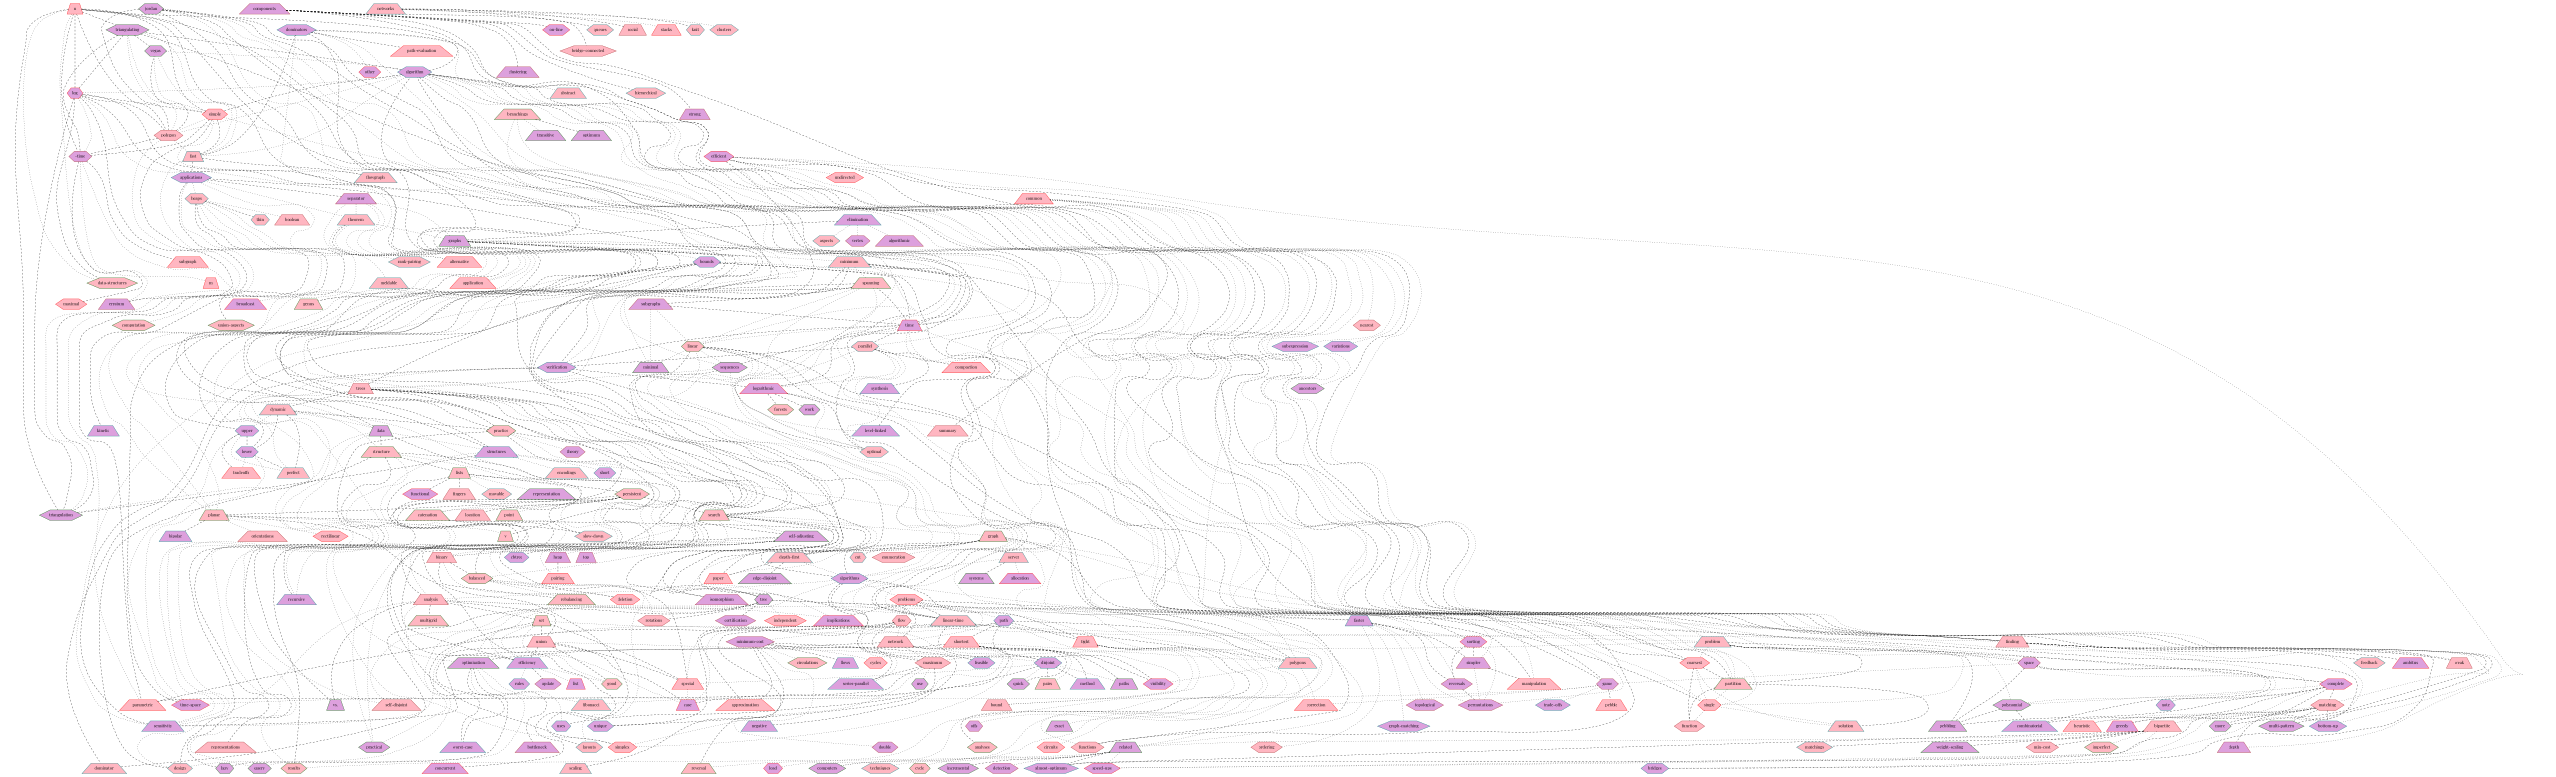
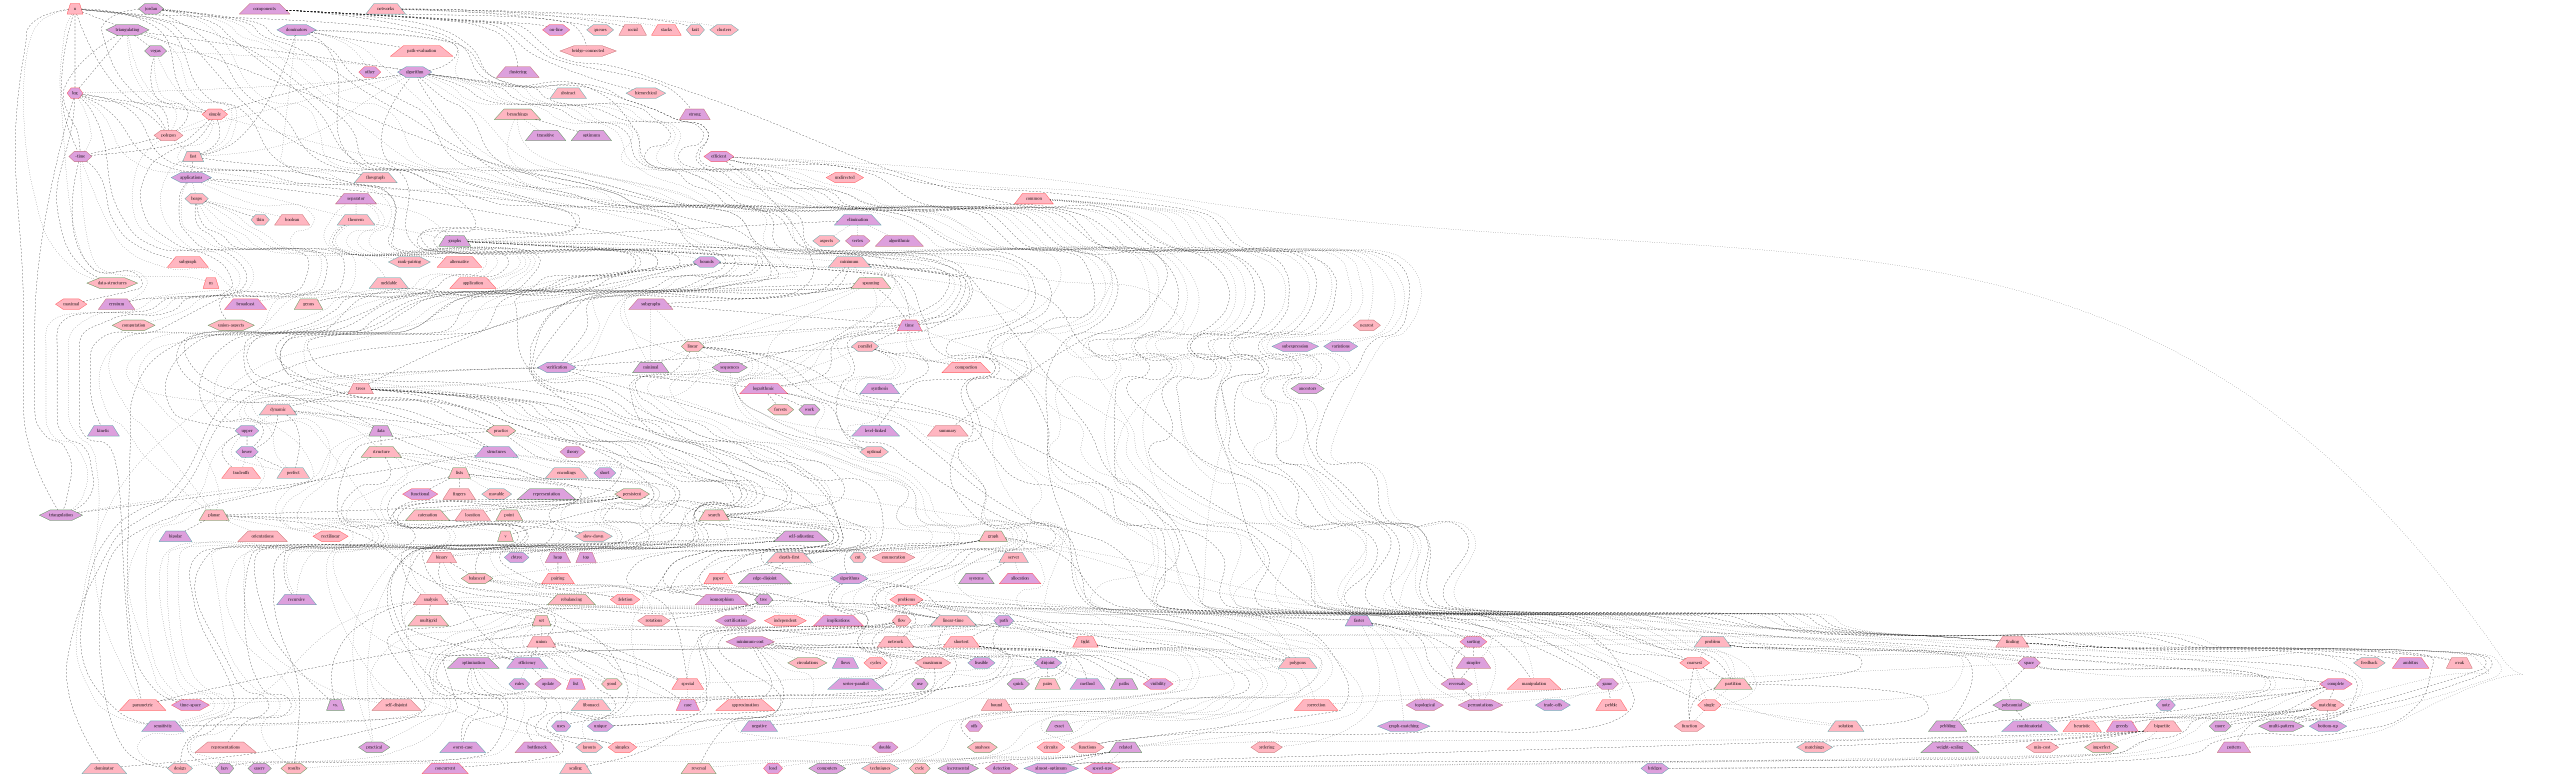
(542, 631) -> (542, 631)
(1504, 673) -> (1465, 673)
(2234, 747) -> (2234, 747)
